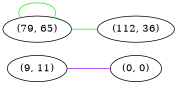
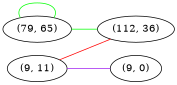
none -> (85, 49)
(136, 69) -> (136, 69)
